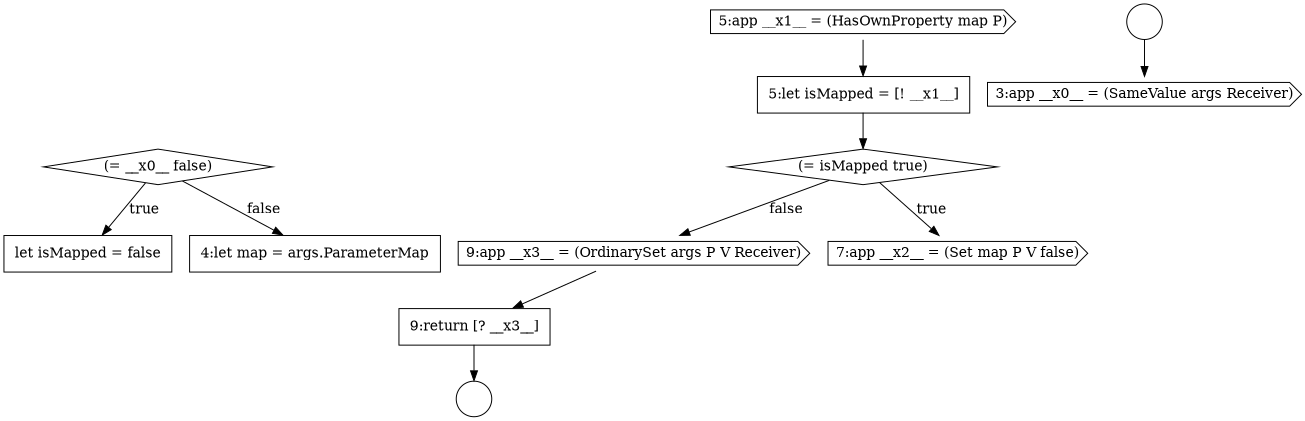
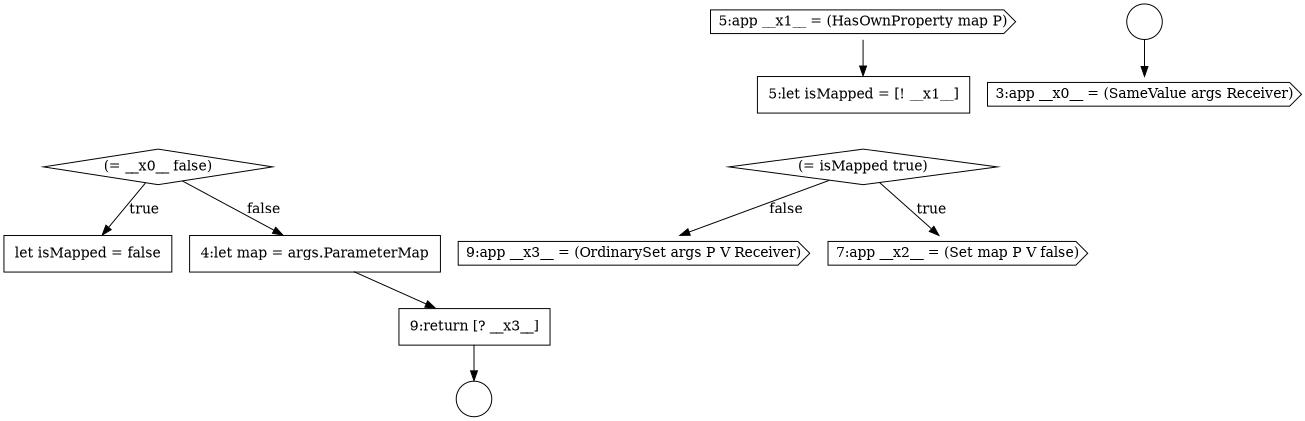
(863, 126) -> none
(559, 288) -> (390, 288)
